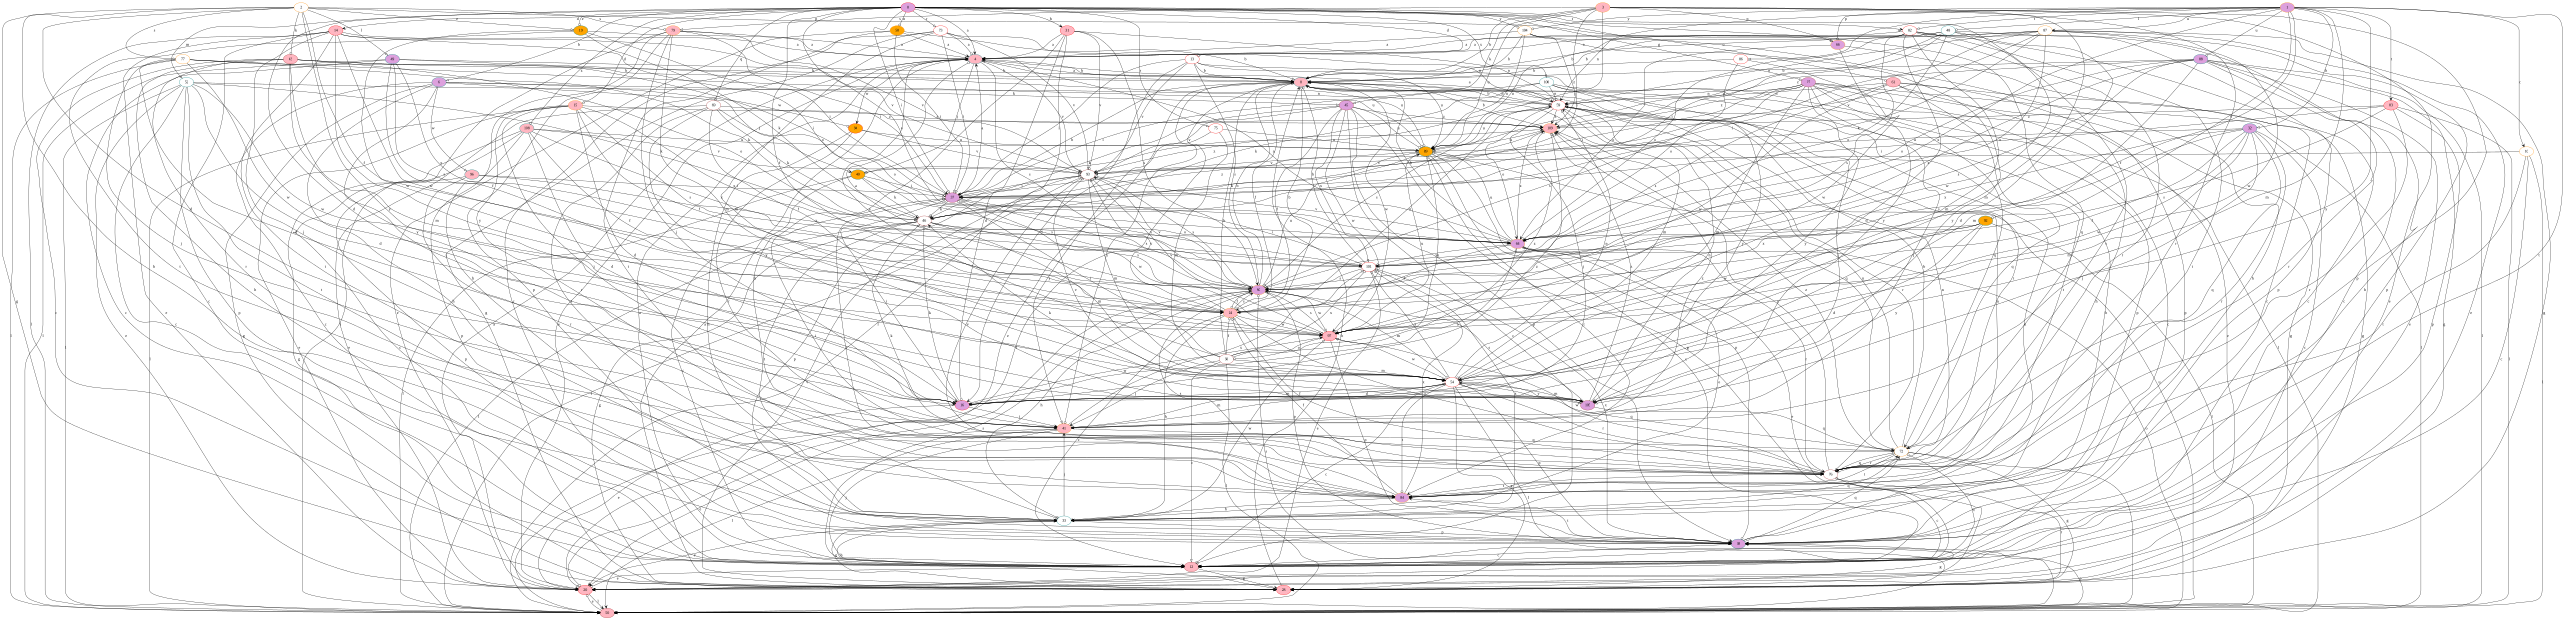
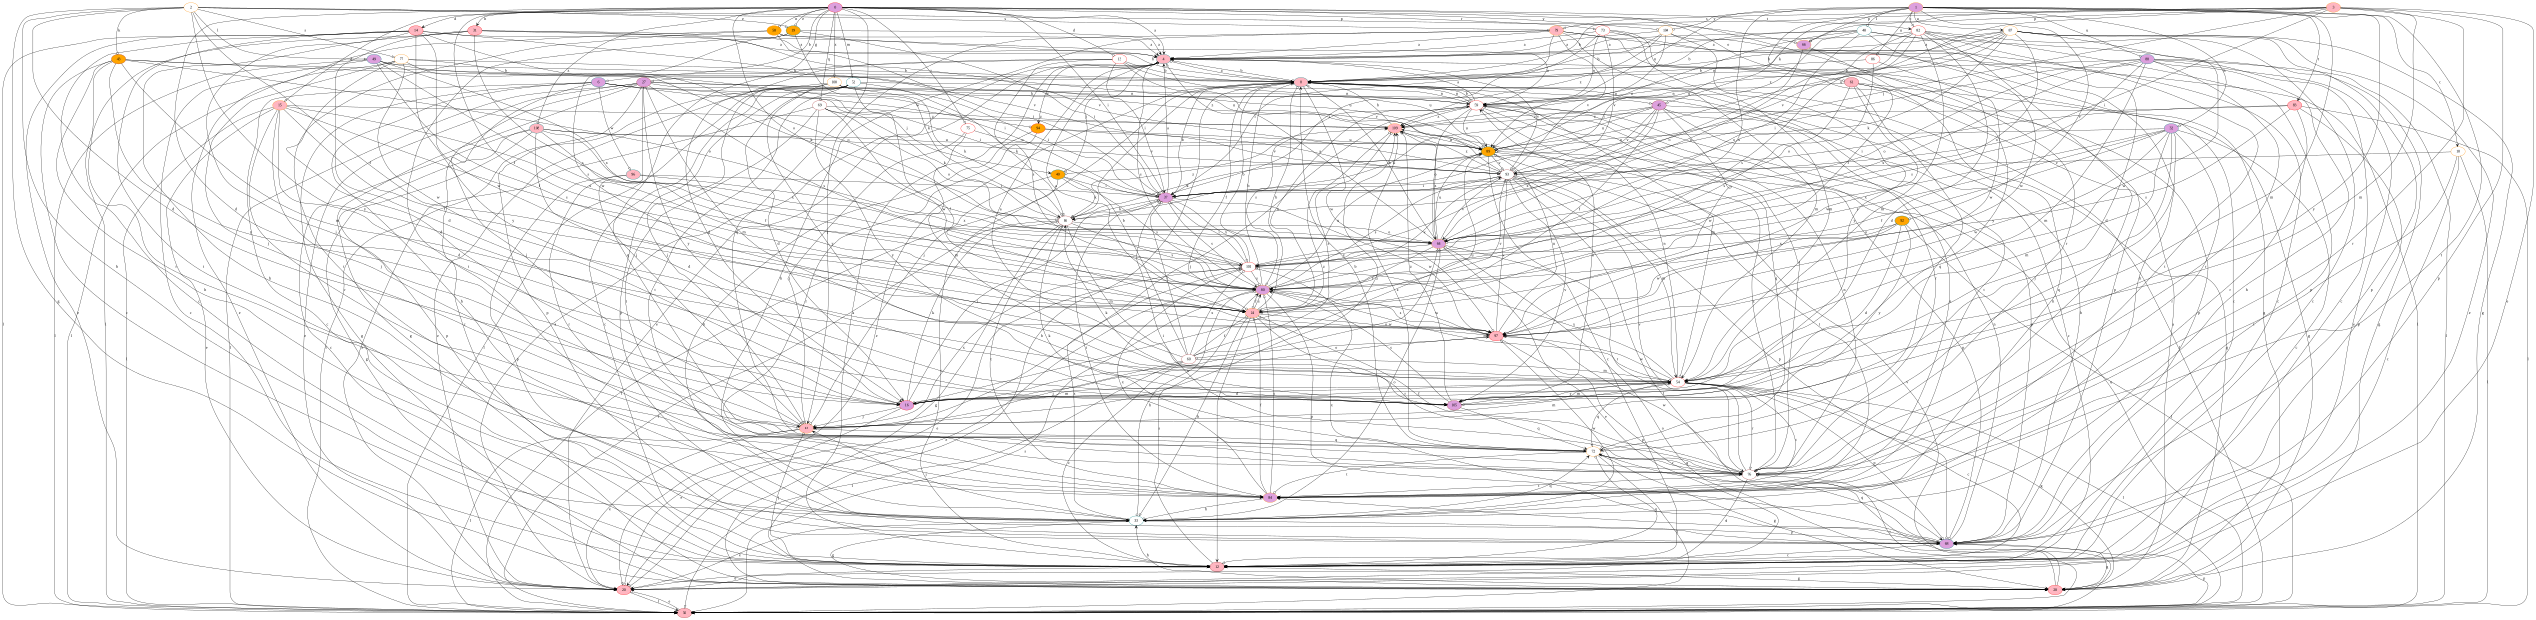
(290, 59) -> (119, 59)
(1547, 82) -> (834, 82)
(1809, 243) -> none
